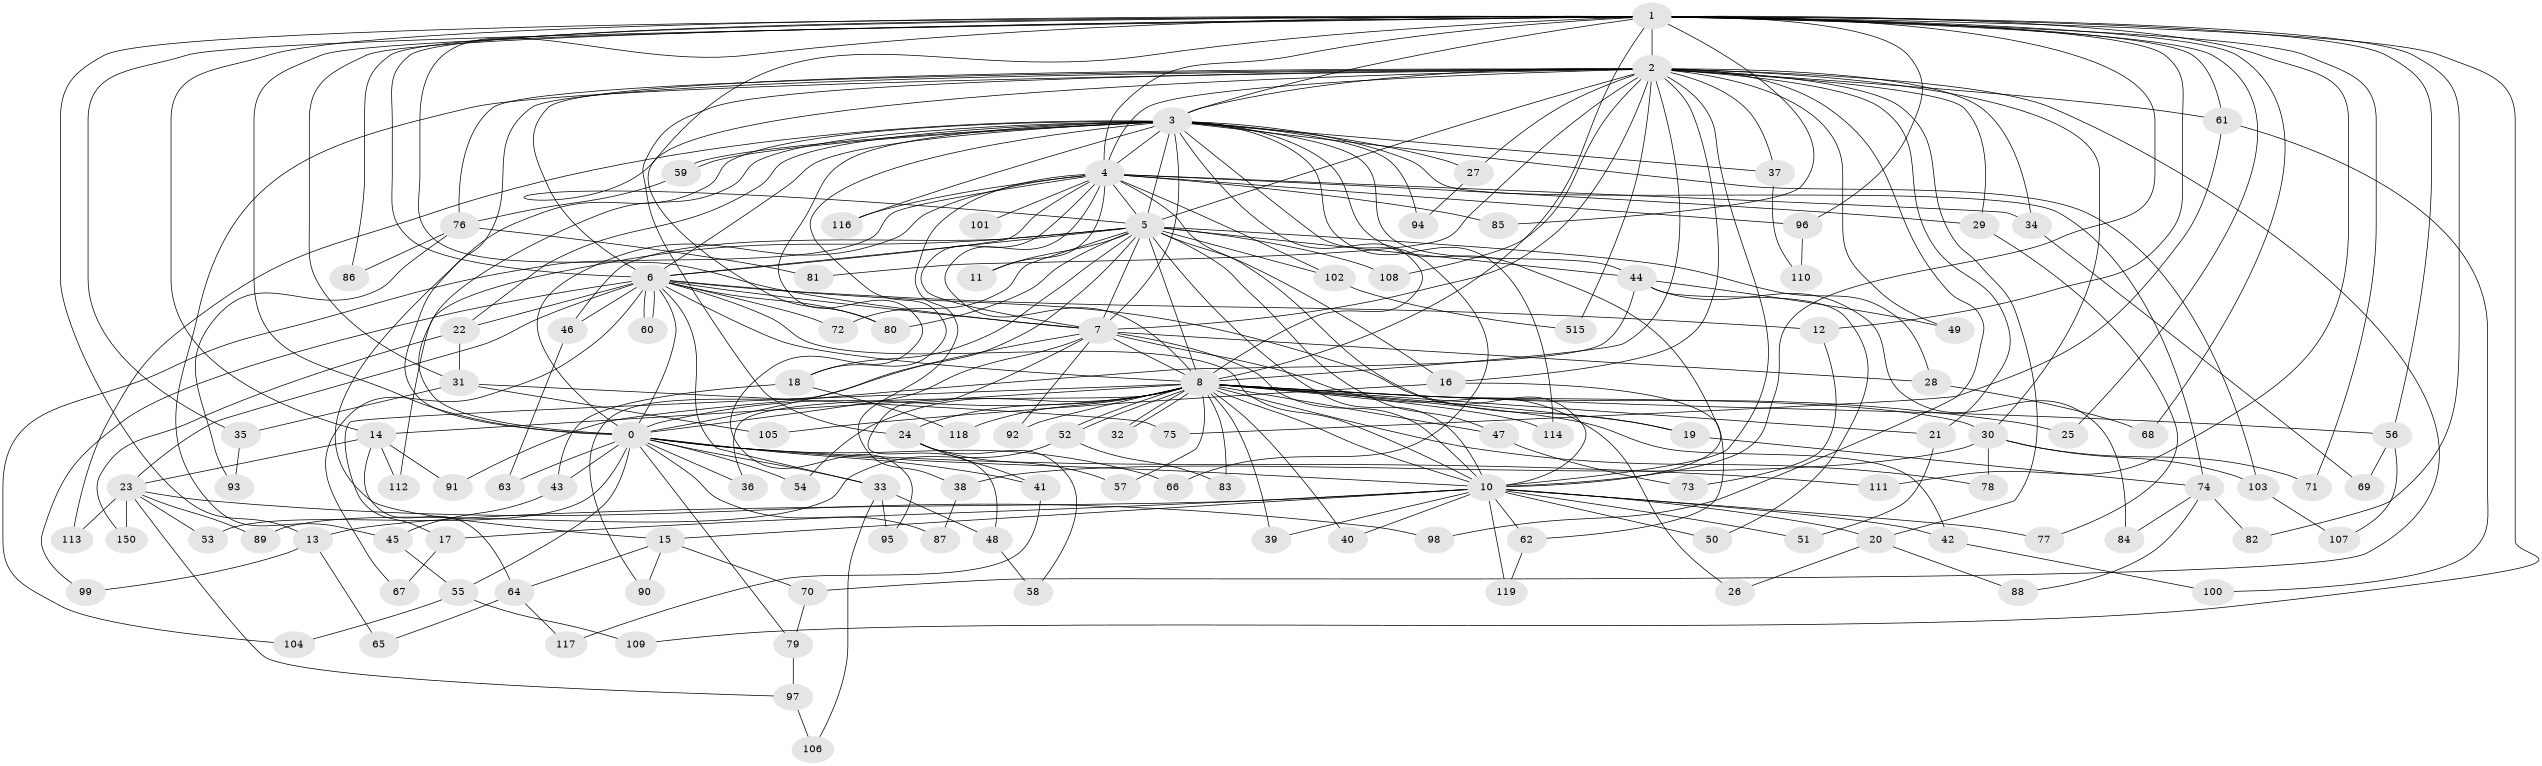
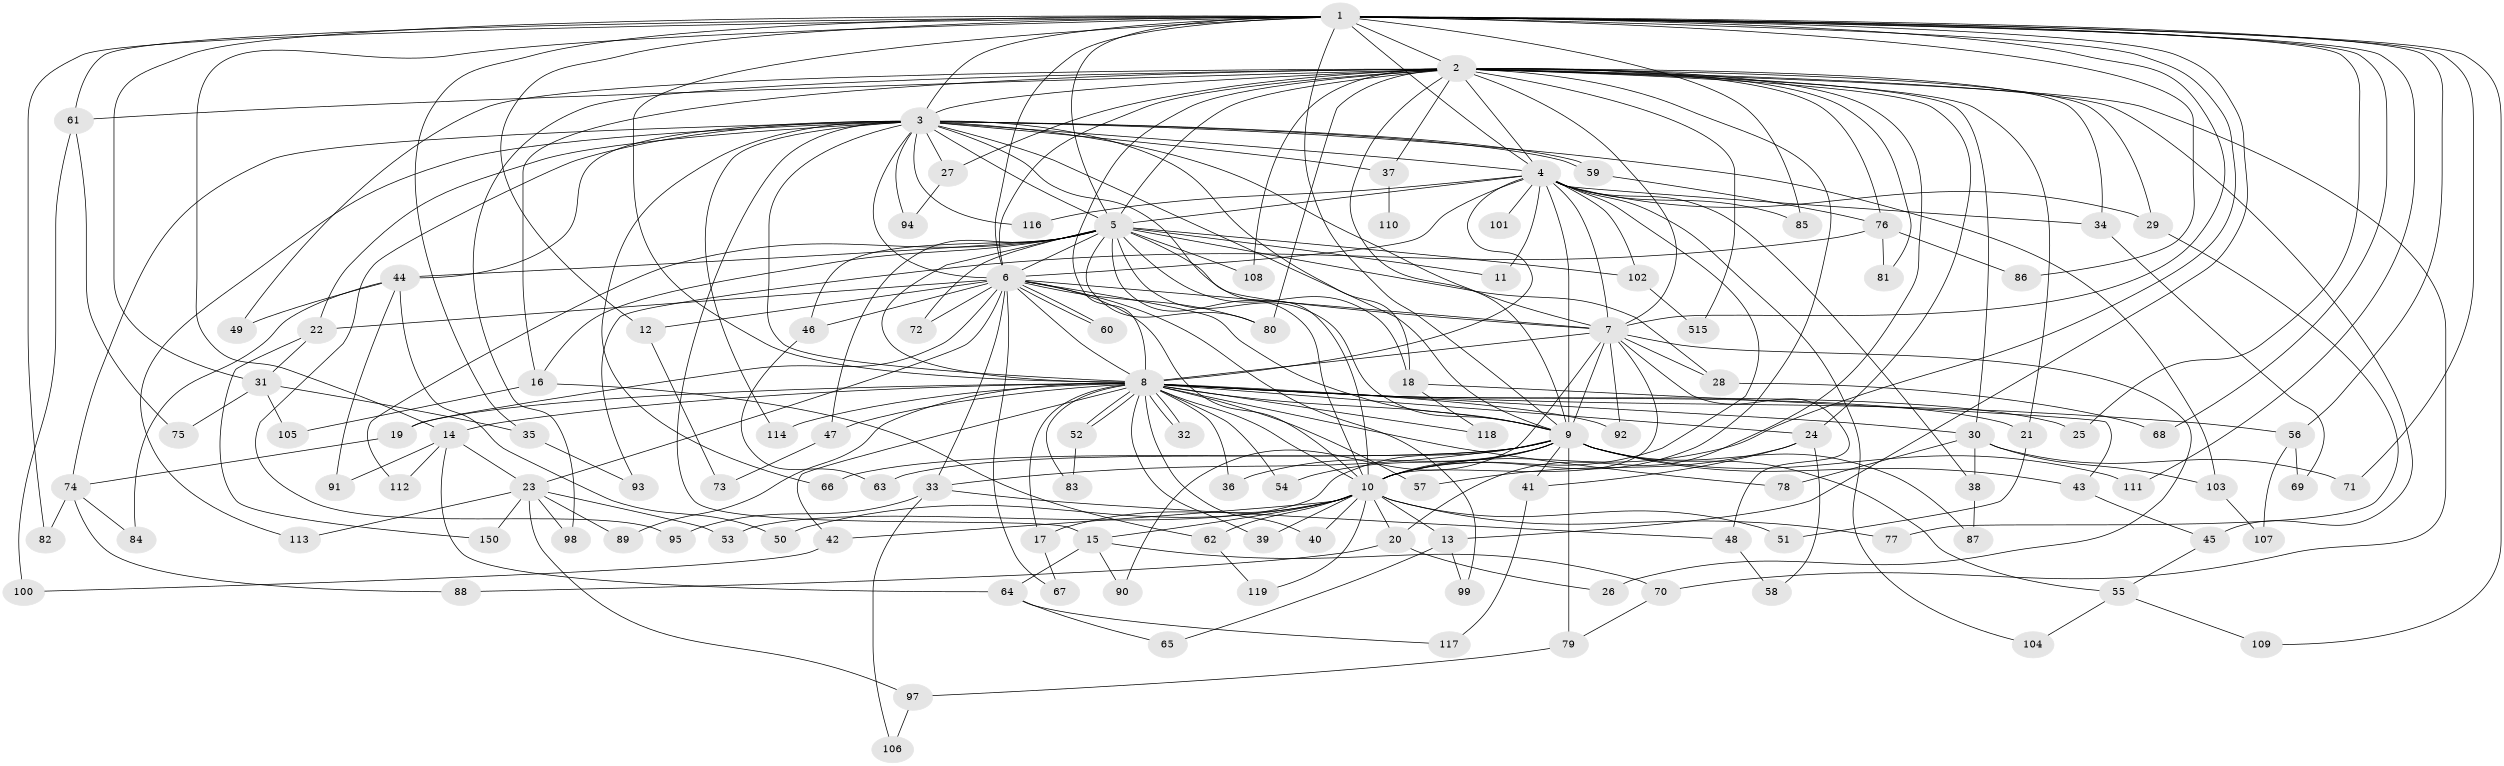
(1803, 226) -> none
(632, 435) -> (1569, 435)
(651, 522) -> (874, 432)
